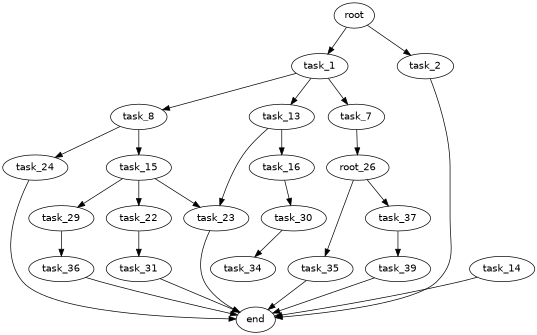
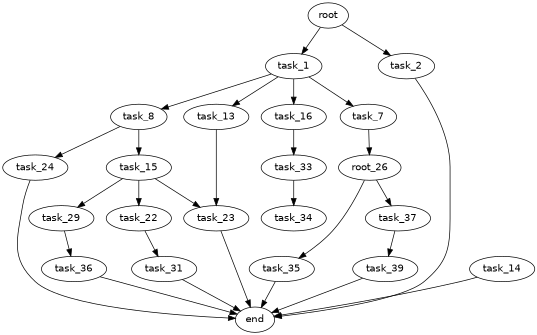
(282, 139) -> (294, 88)
(294, 218) -> (294, 168)
